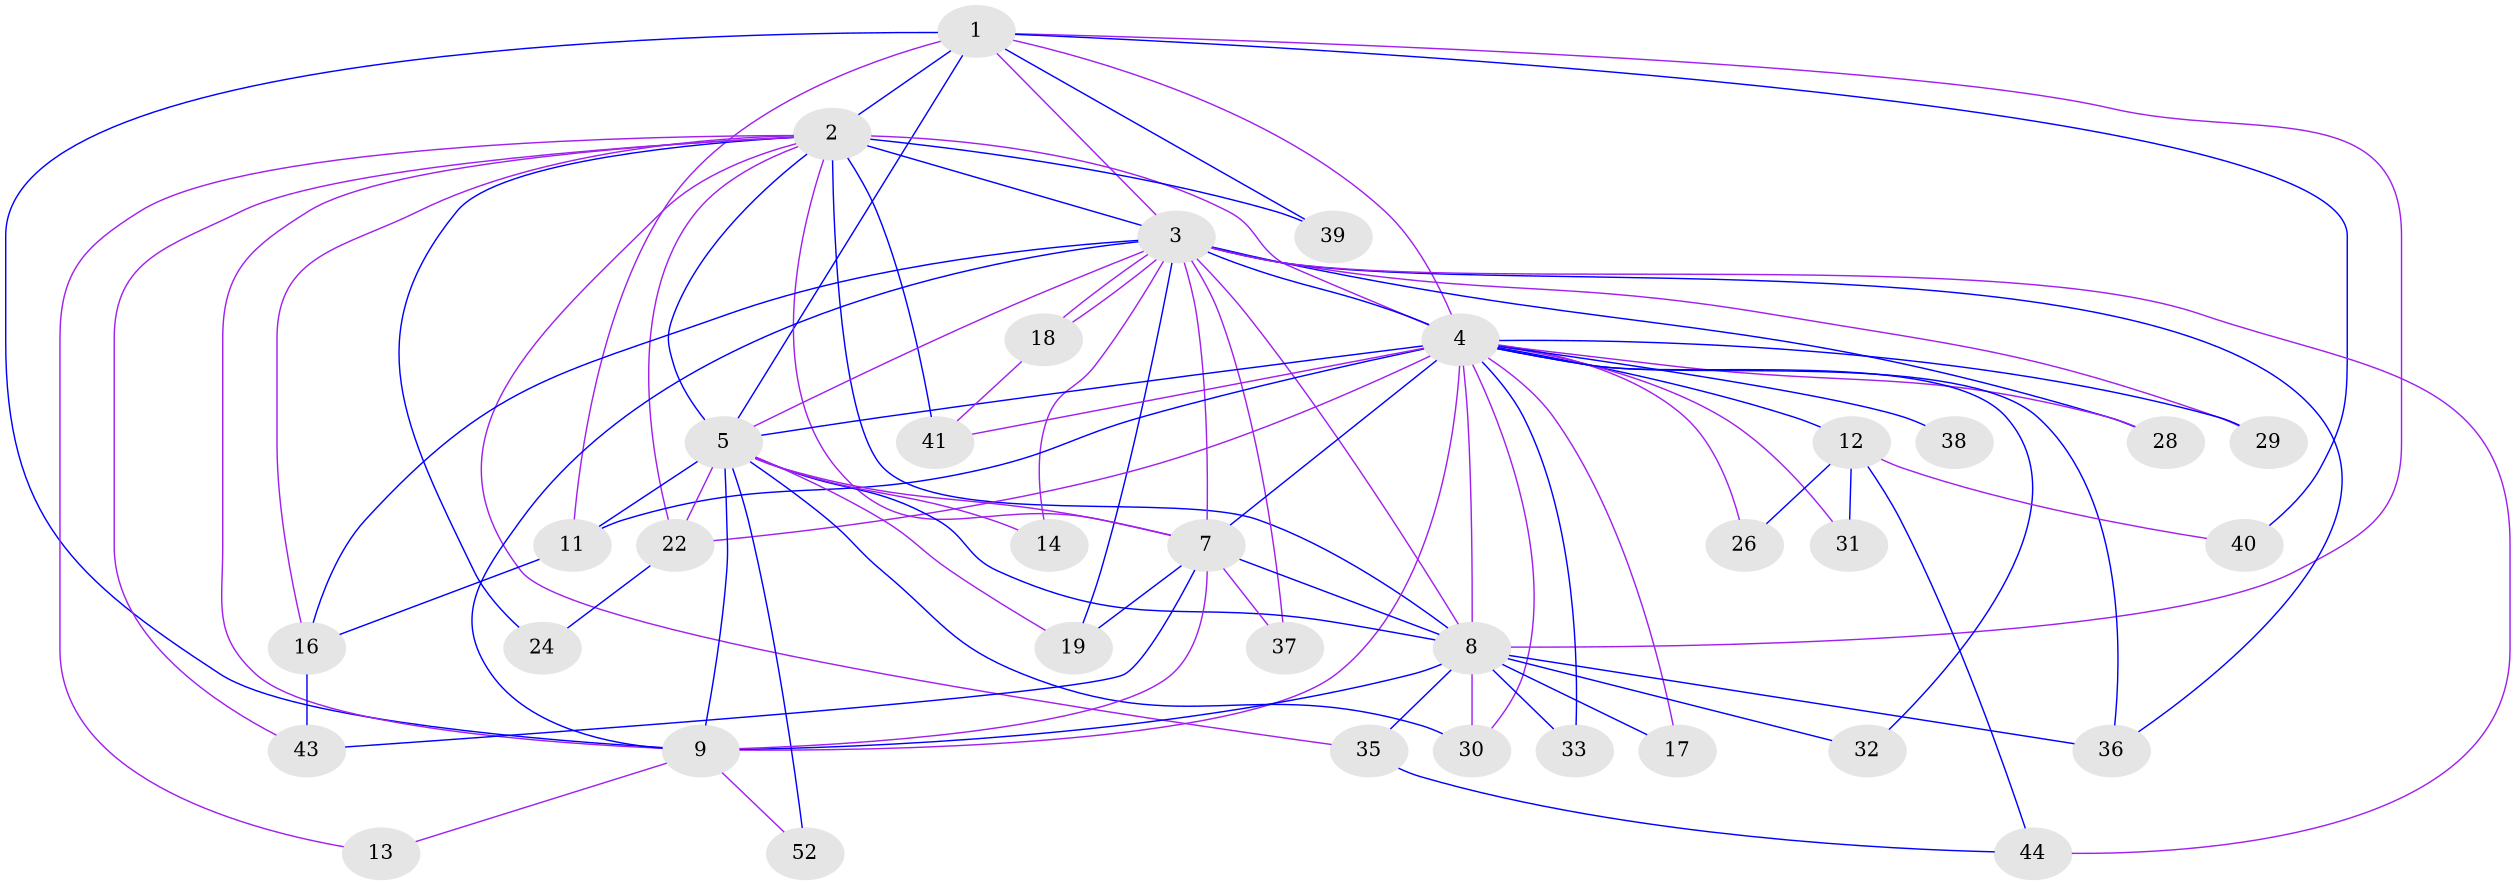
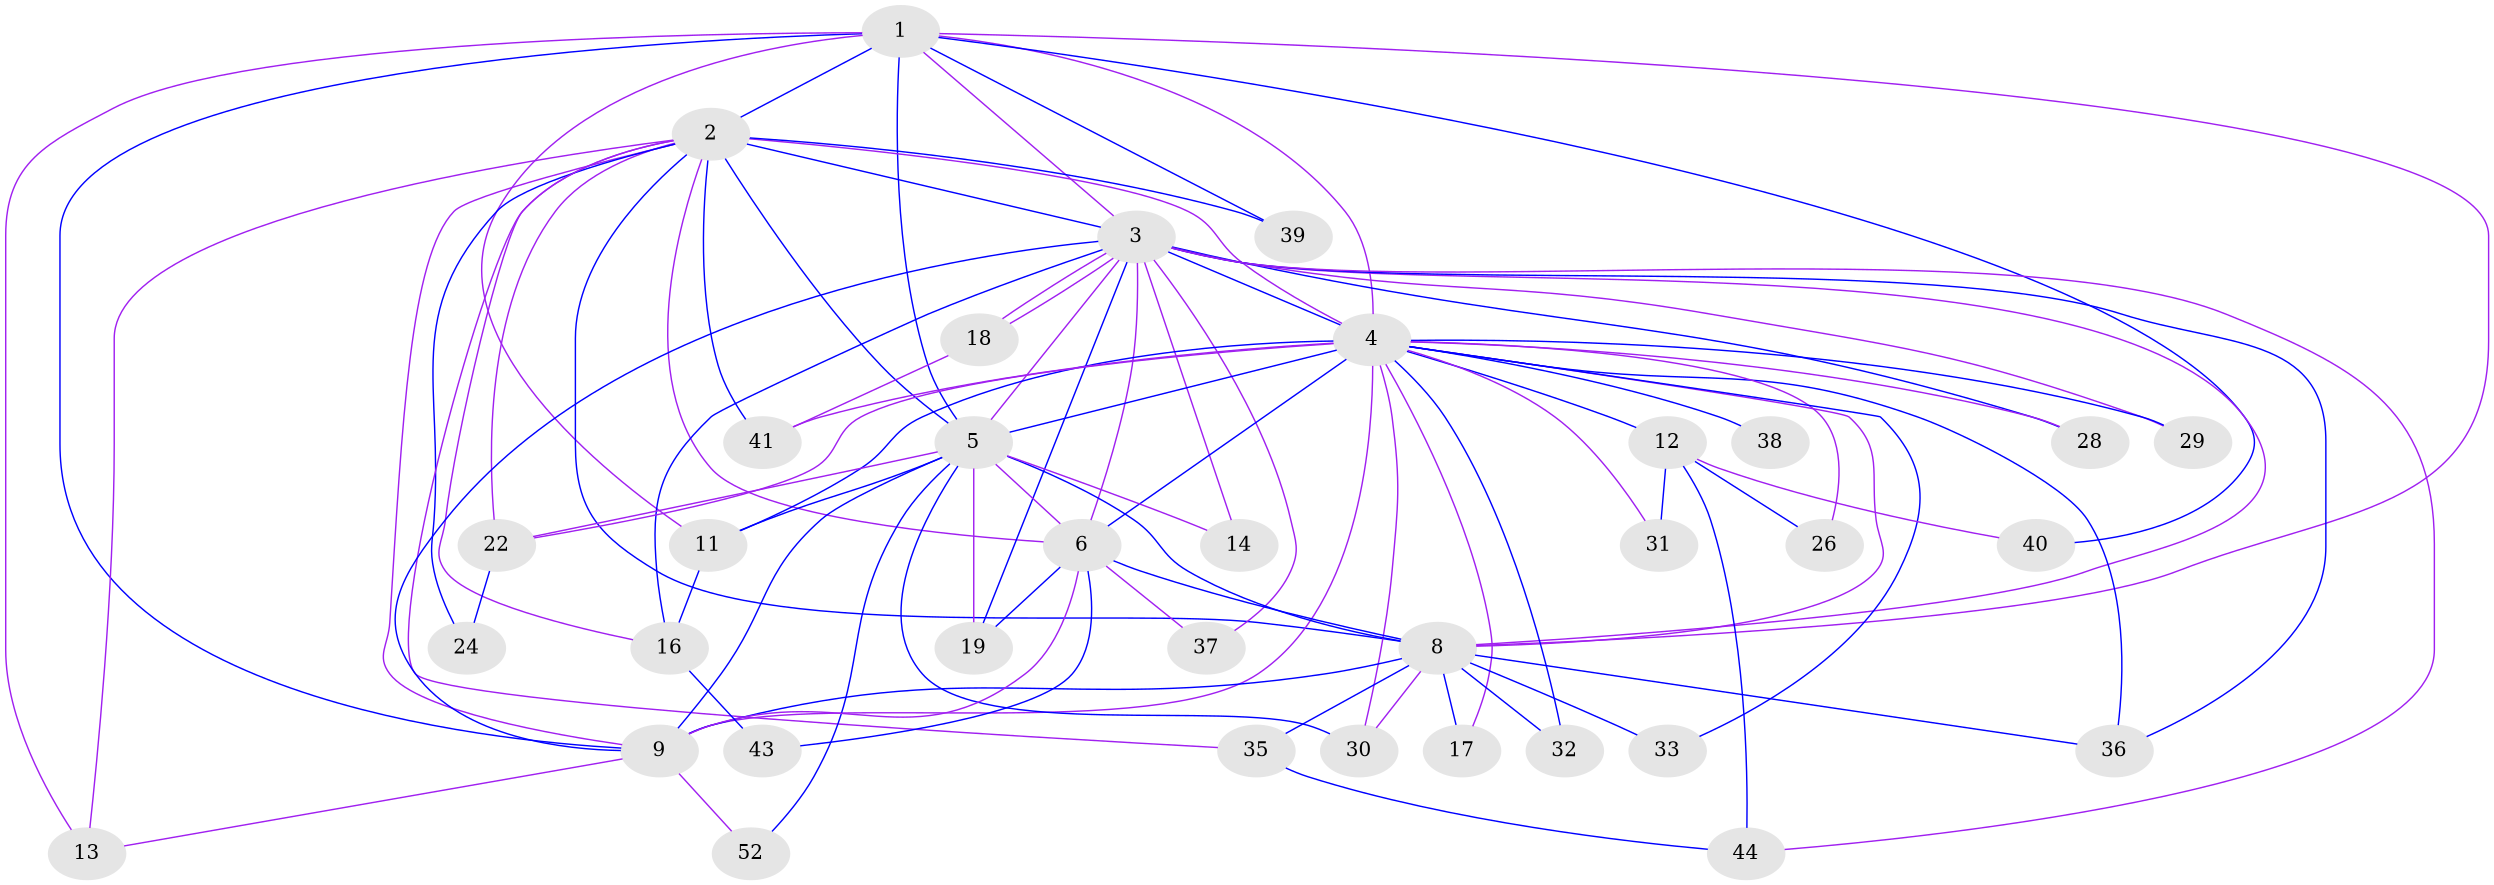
none -> (100, 115)
(195, 233) -> none
(1206, 545) -> (1082, 545)
